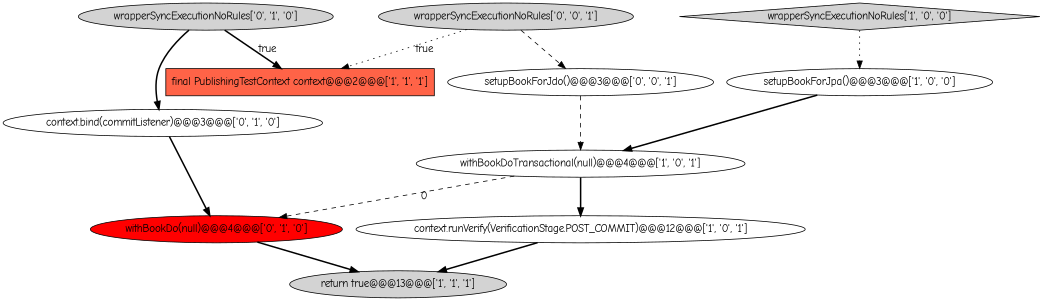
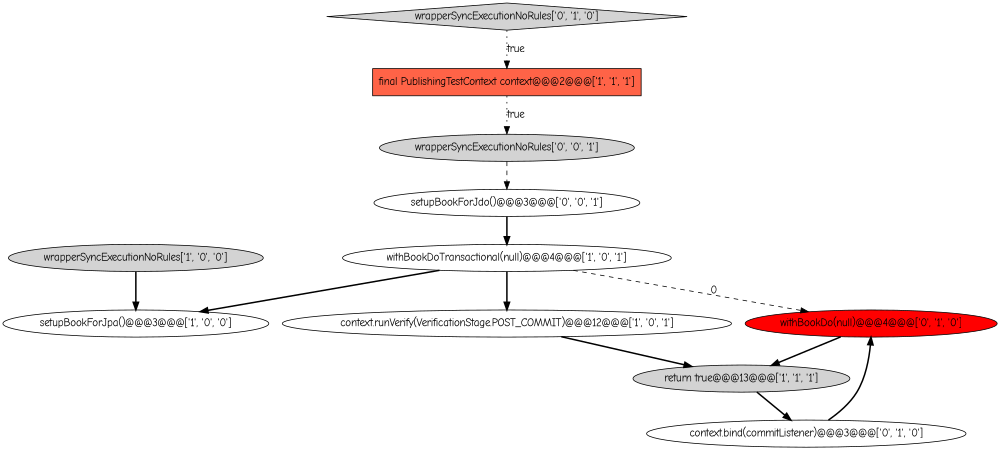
(206, 17) -> (507, 17)
(860, 17) -> (136, 258)
(860, 46) -> (136, 287)
(250, 47) -> (507, 46)
(408, 48) -> (507, 111)
(162, 61) -> (771, 404)
(581, 119) -> (507, 227)
(724, 122) -> (324, 290)
